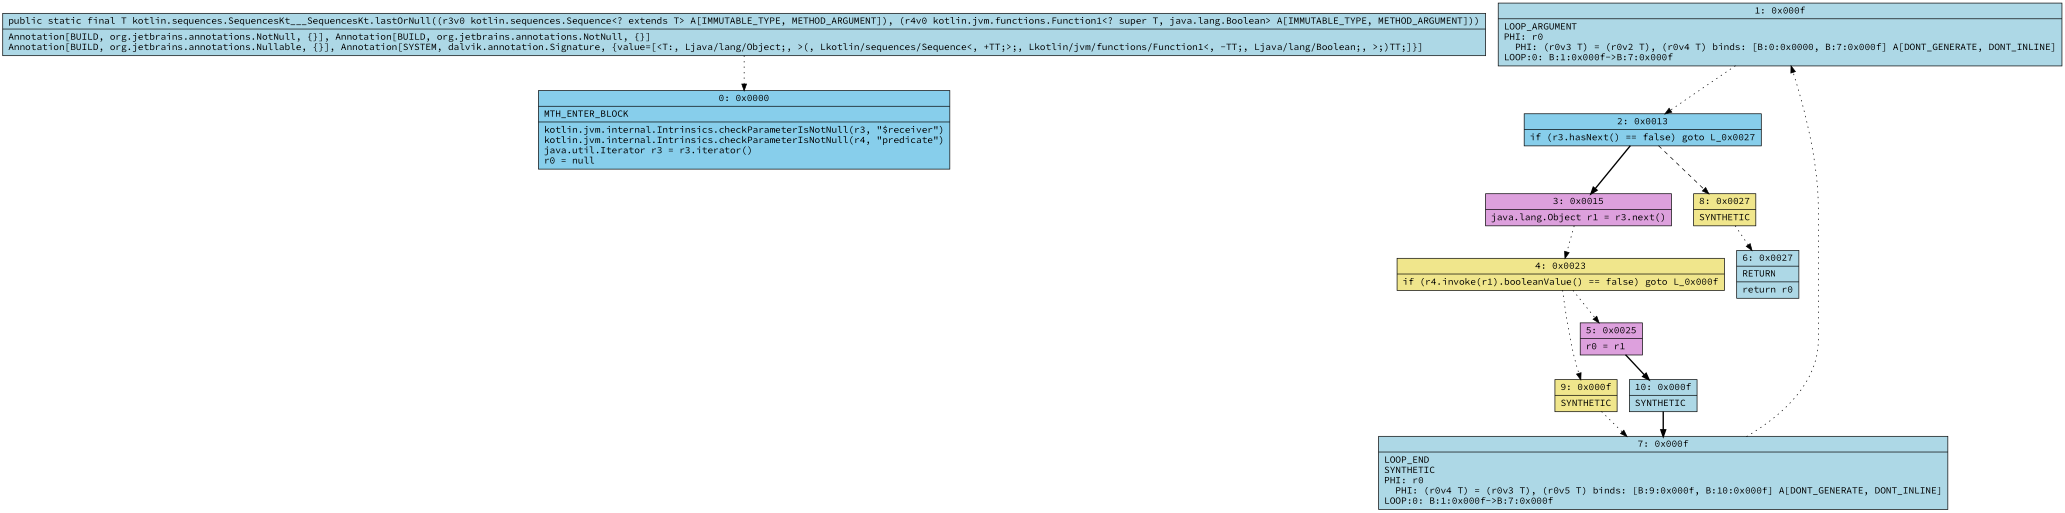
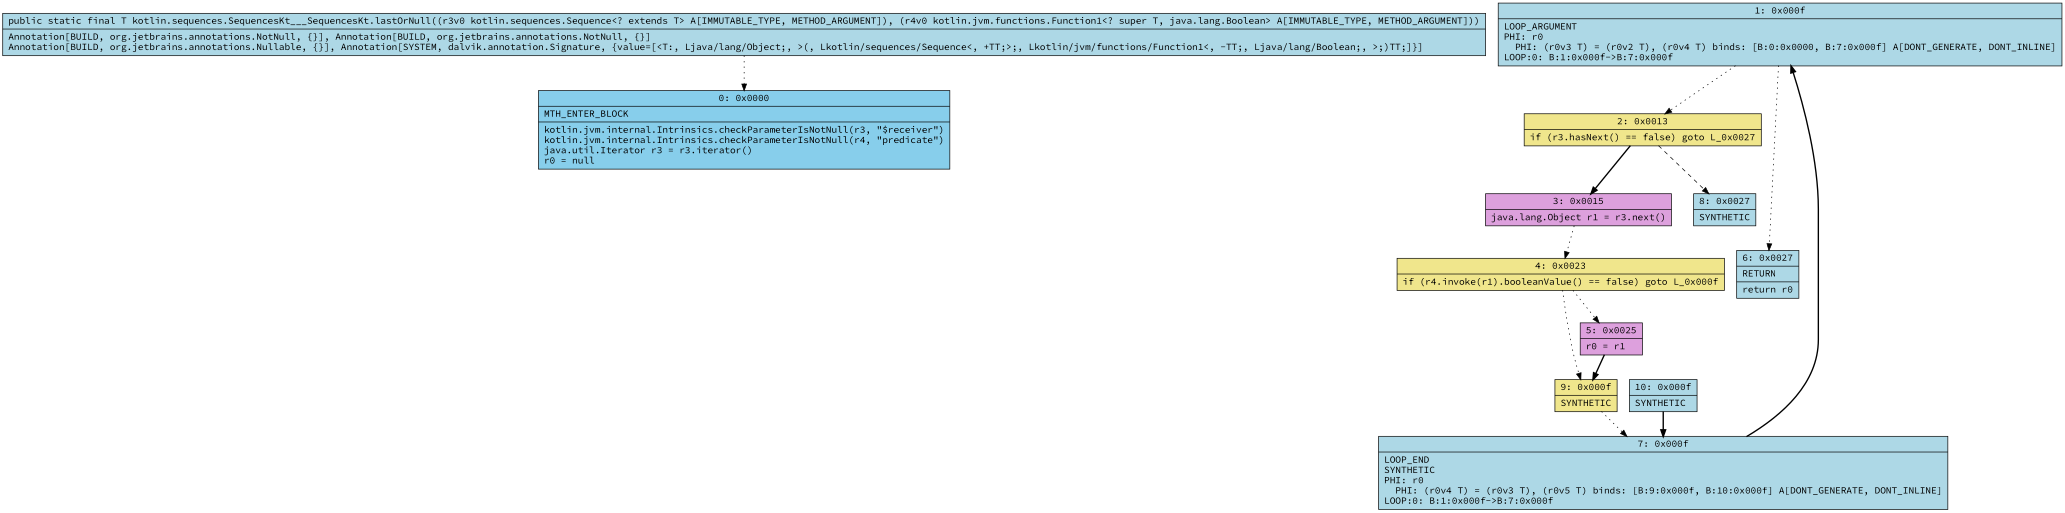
(1643, 130) -> (1643, 130)
(1725, 210) -> (1725, 210)
(1742, 235) -> (1774, 155)
(1818, 268) -> (1818, 268)
(1635, 365) -> (1600, 364)
